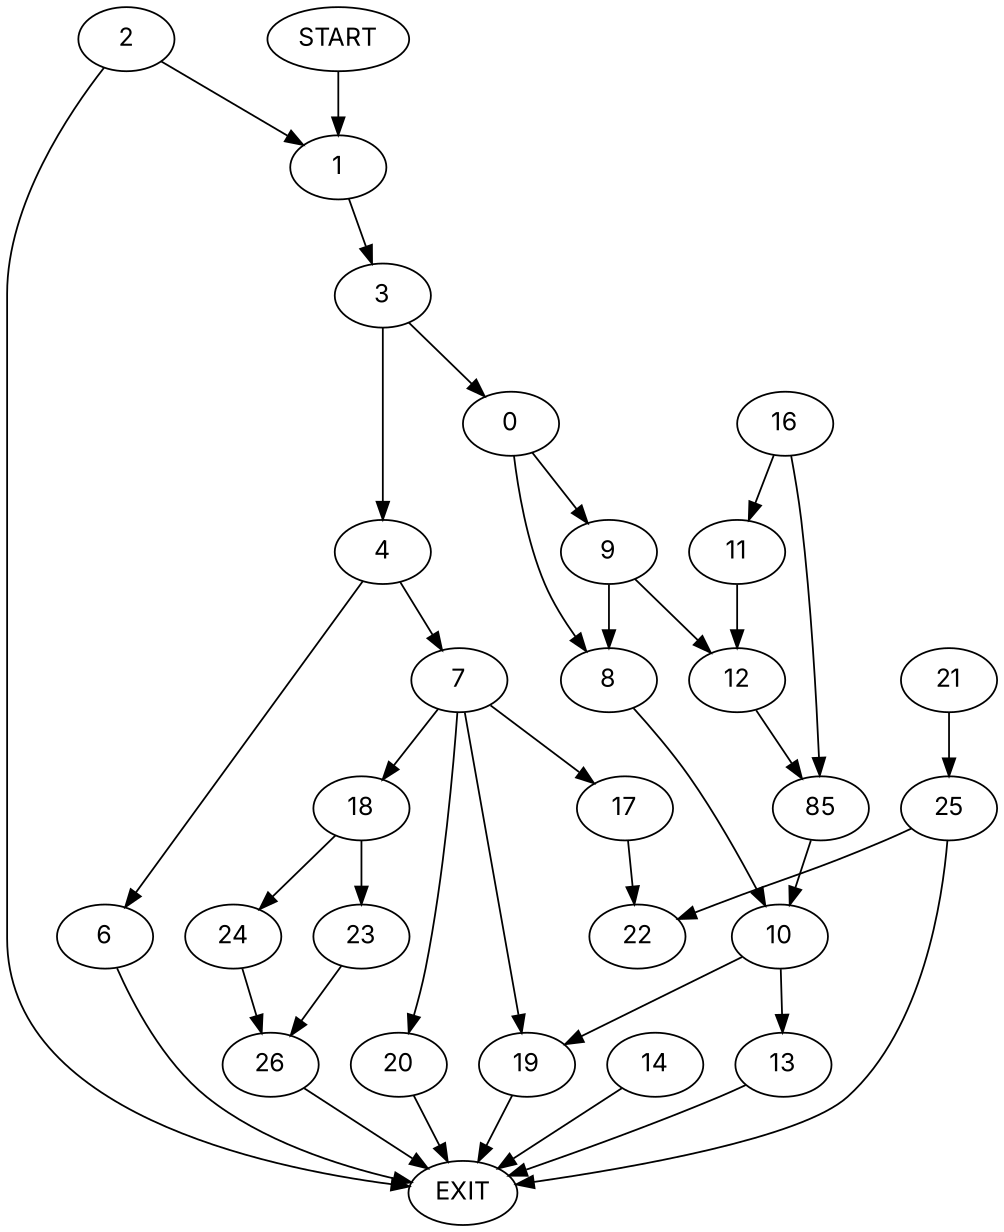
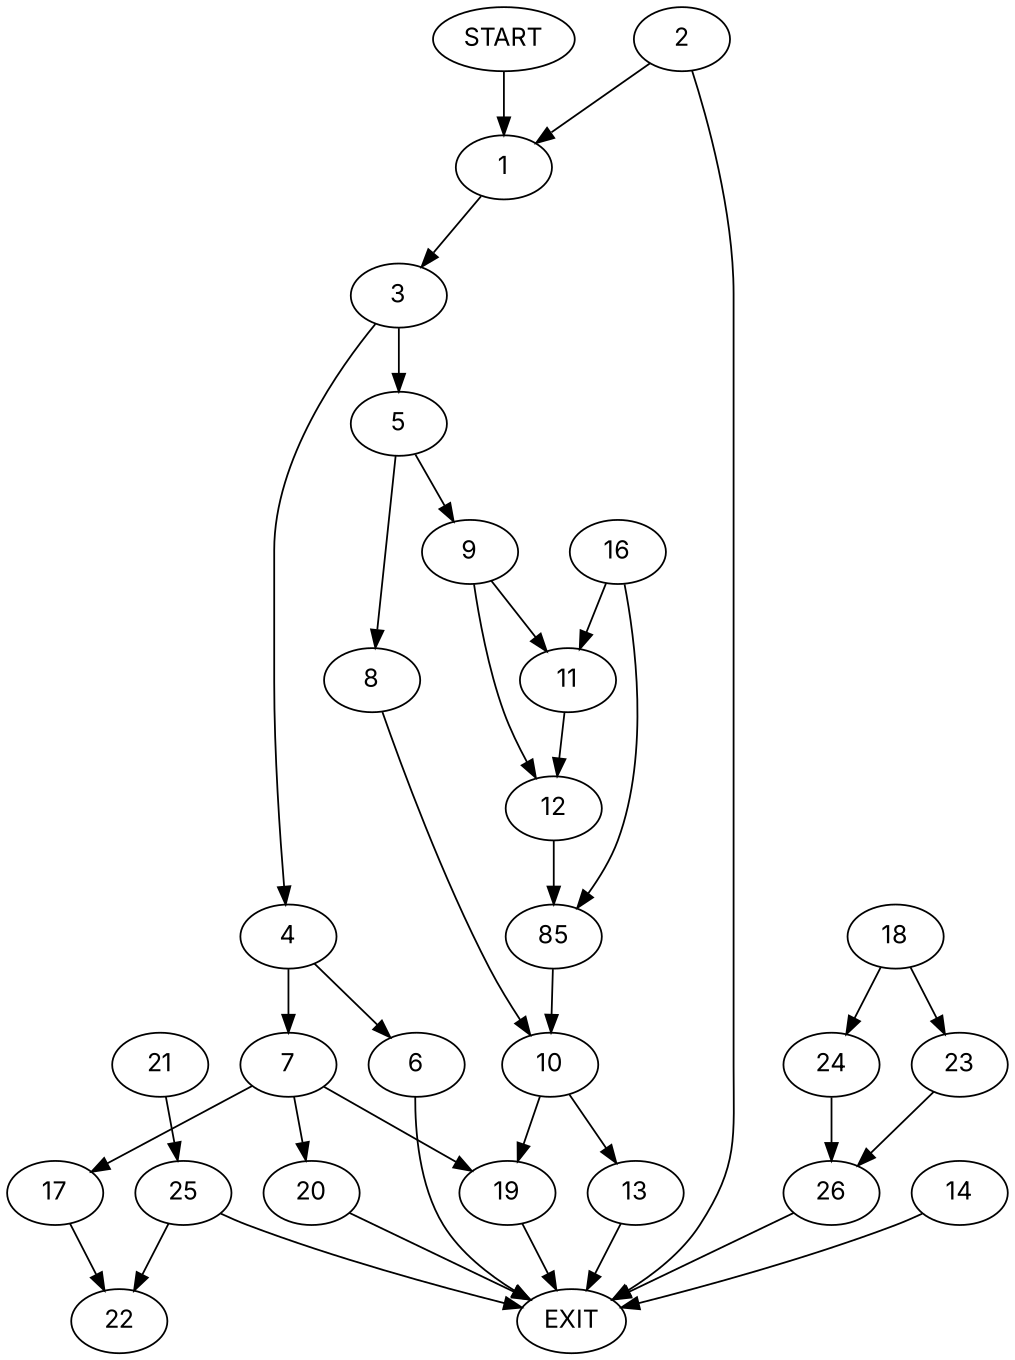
(511, 424) -> (399, 424)
(609, 607) -> (513, 609)
(416, 737) -> none
